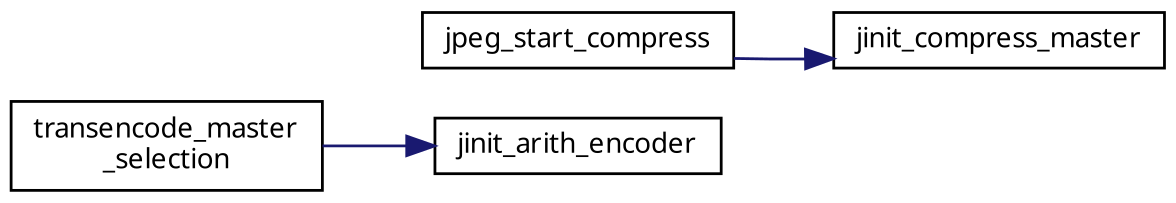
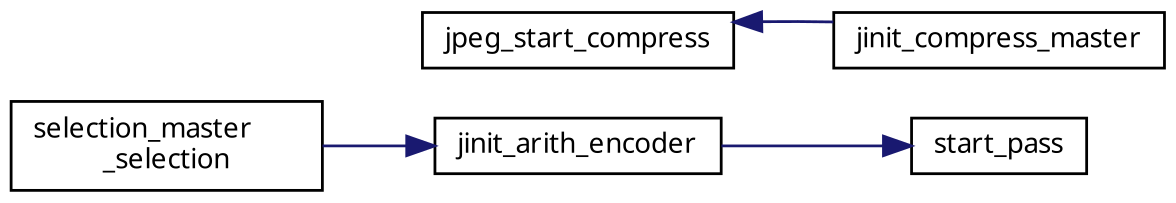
(770, 59) -> (798, 22)
(167, 146) -> (167, 146)
none -> (999, 146)
